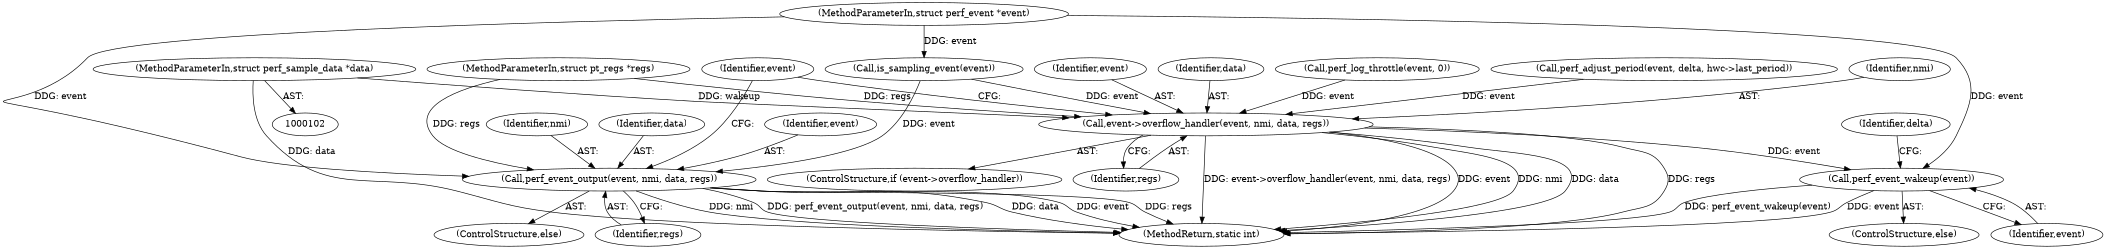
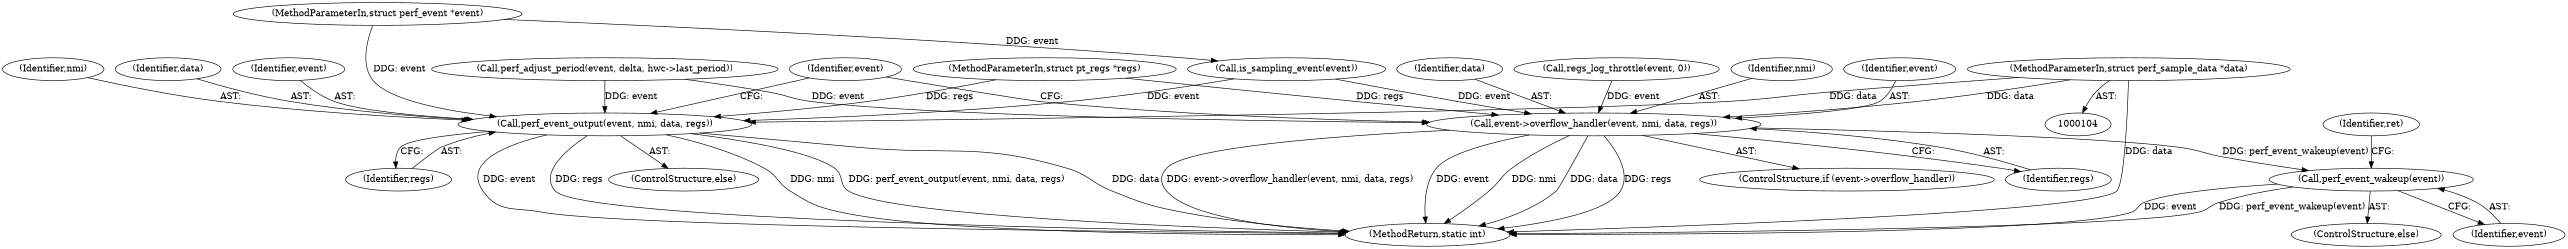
(1576, 25) -> none
(1377, 69) -> (1617, 69)
none -> (605, 94)
(729, 97) -> (2010, 97)
none -> (1388, 112)
(305, 124) -> (2078, 124)
(1896, 124) -> (2371, 124)
(1794, 152) -> (2295, 152)
